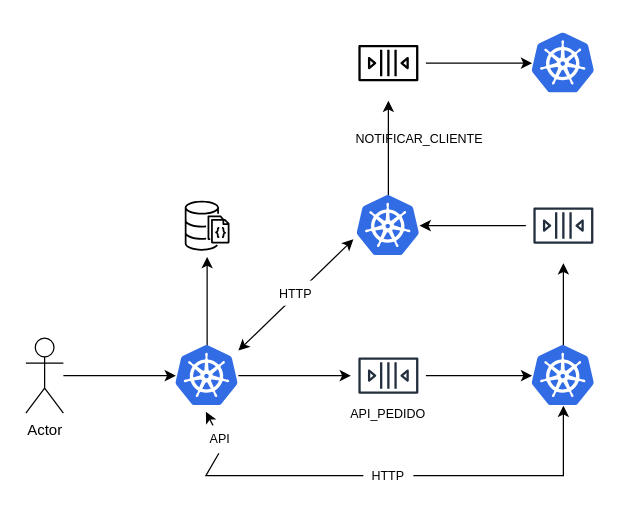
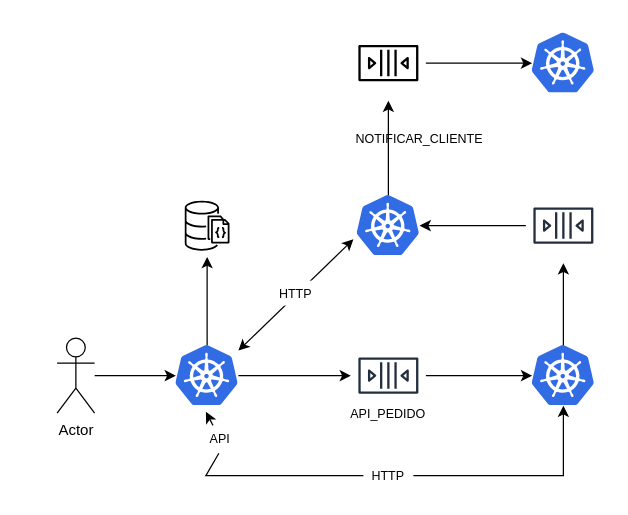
(44, 376) -> (76, 376)
